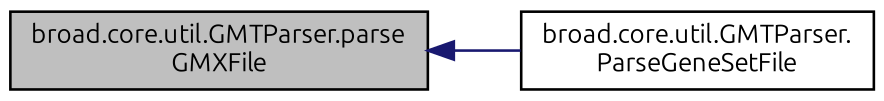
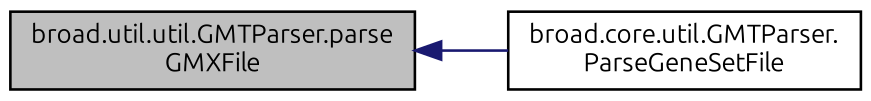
(219, 51) -> (213, 51)
